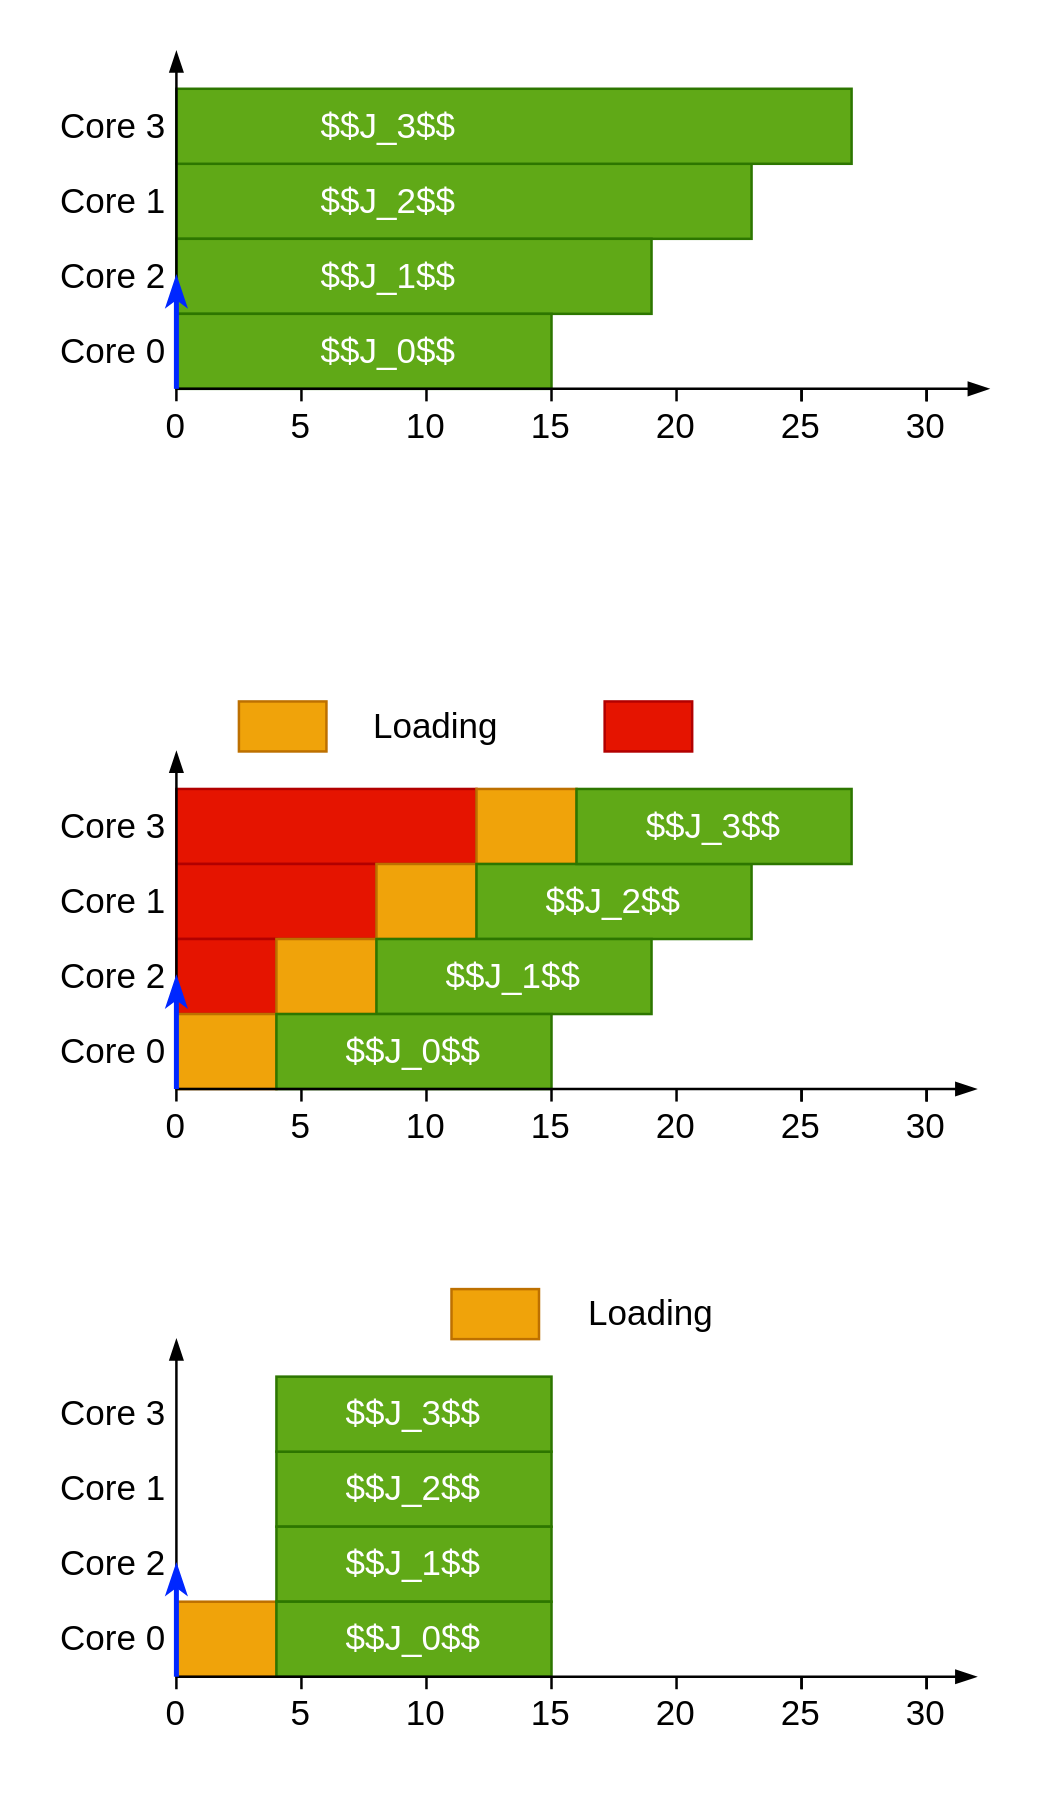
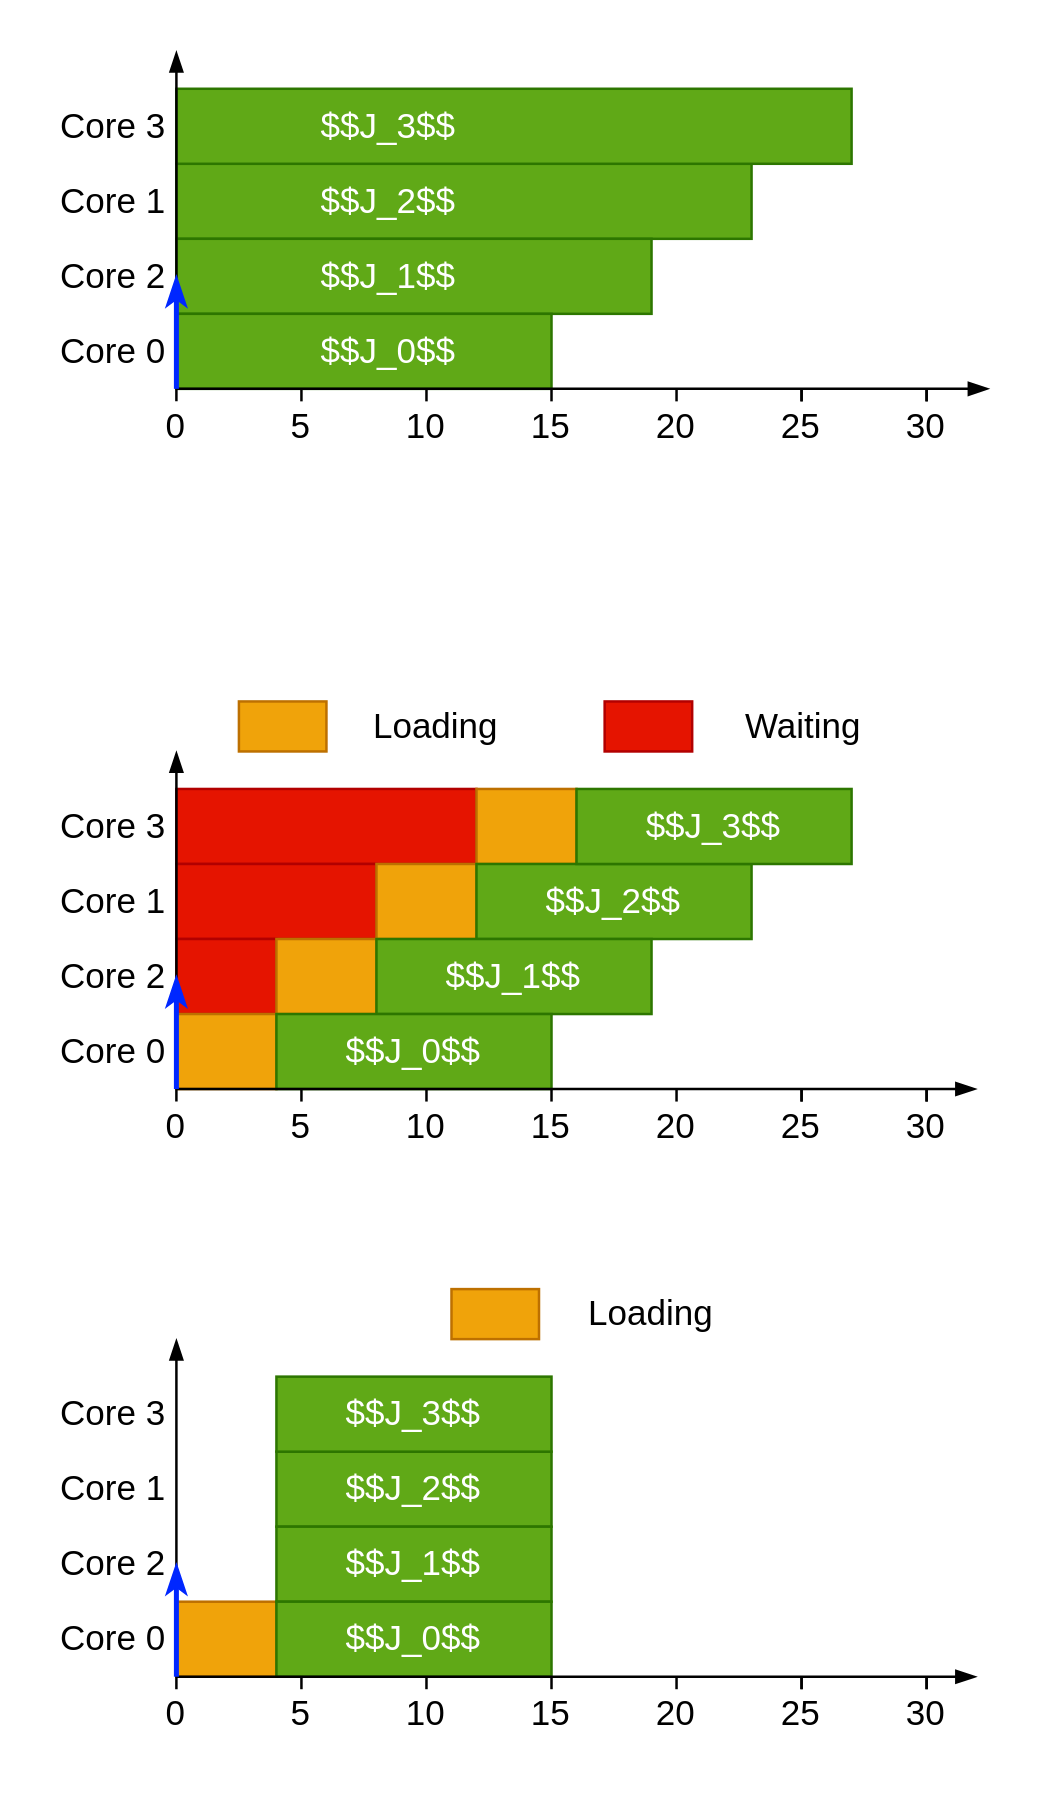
none -> (804, 726)
